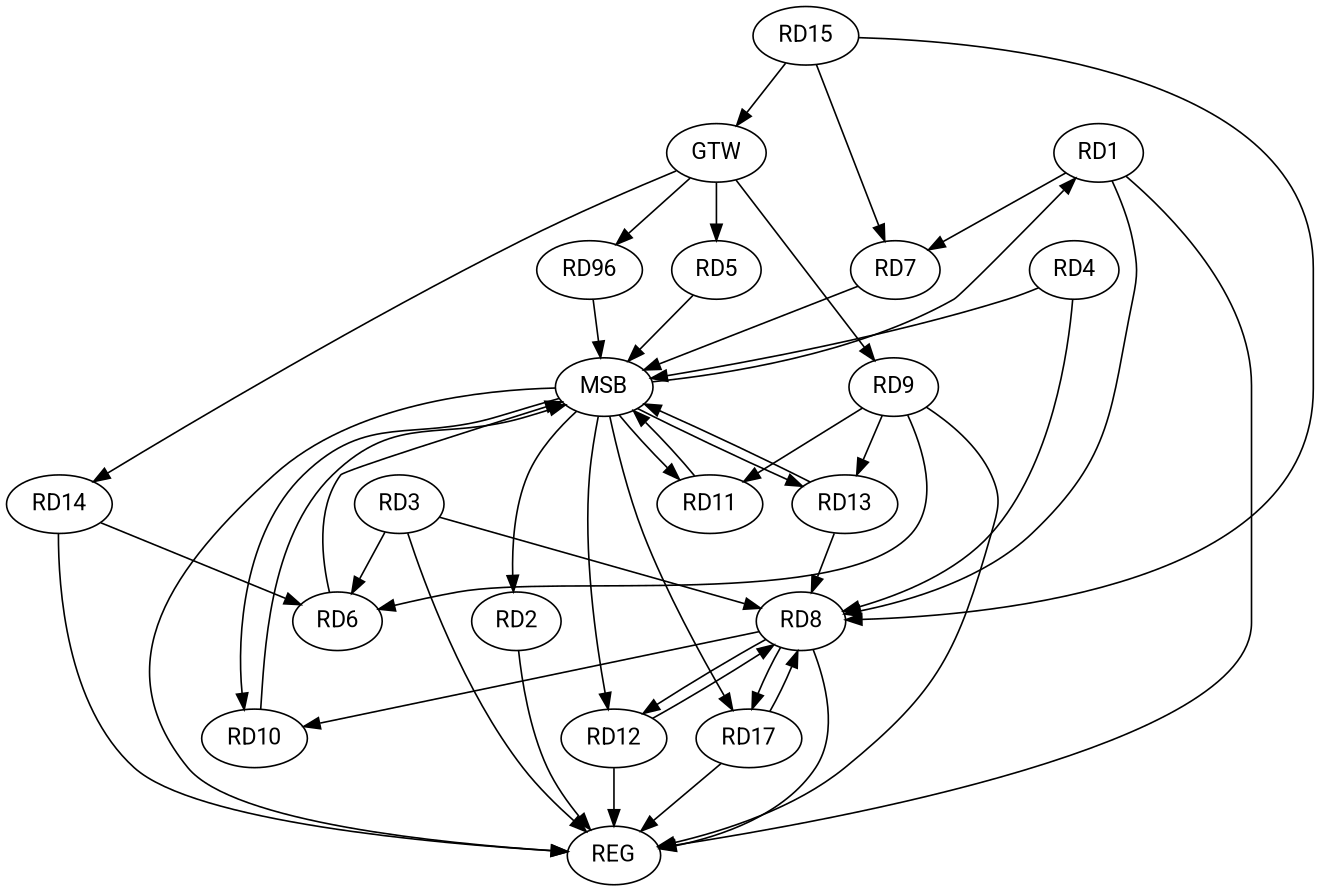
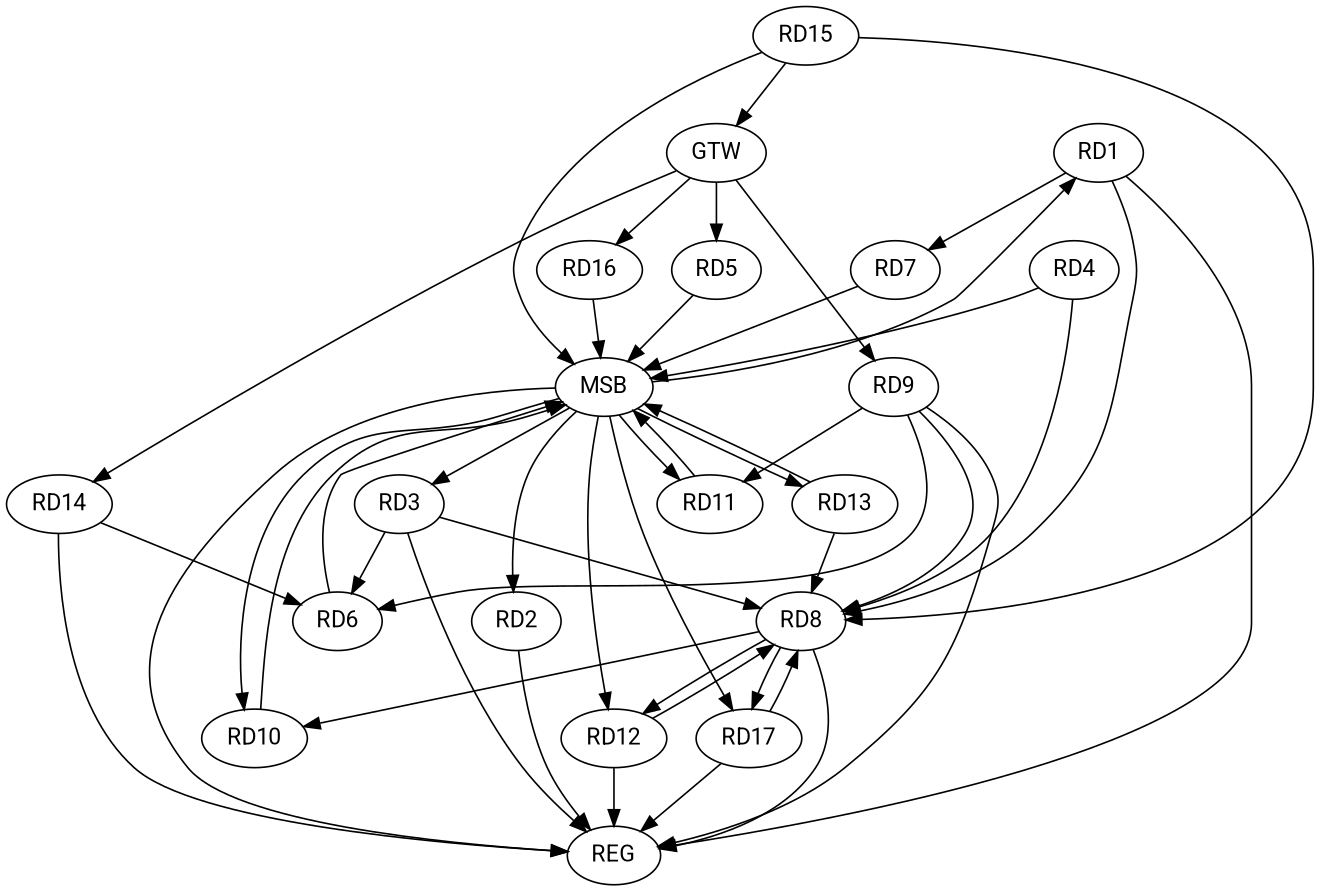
(848, 145) -> (574, 166)
(590, 270) -> (590, 270)
(873, 438) -> (967, 530)
none -> (508, 442)
